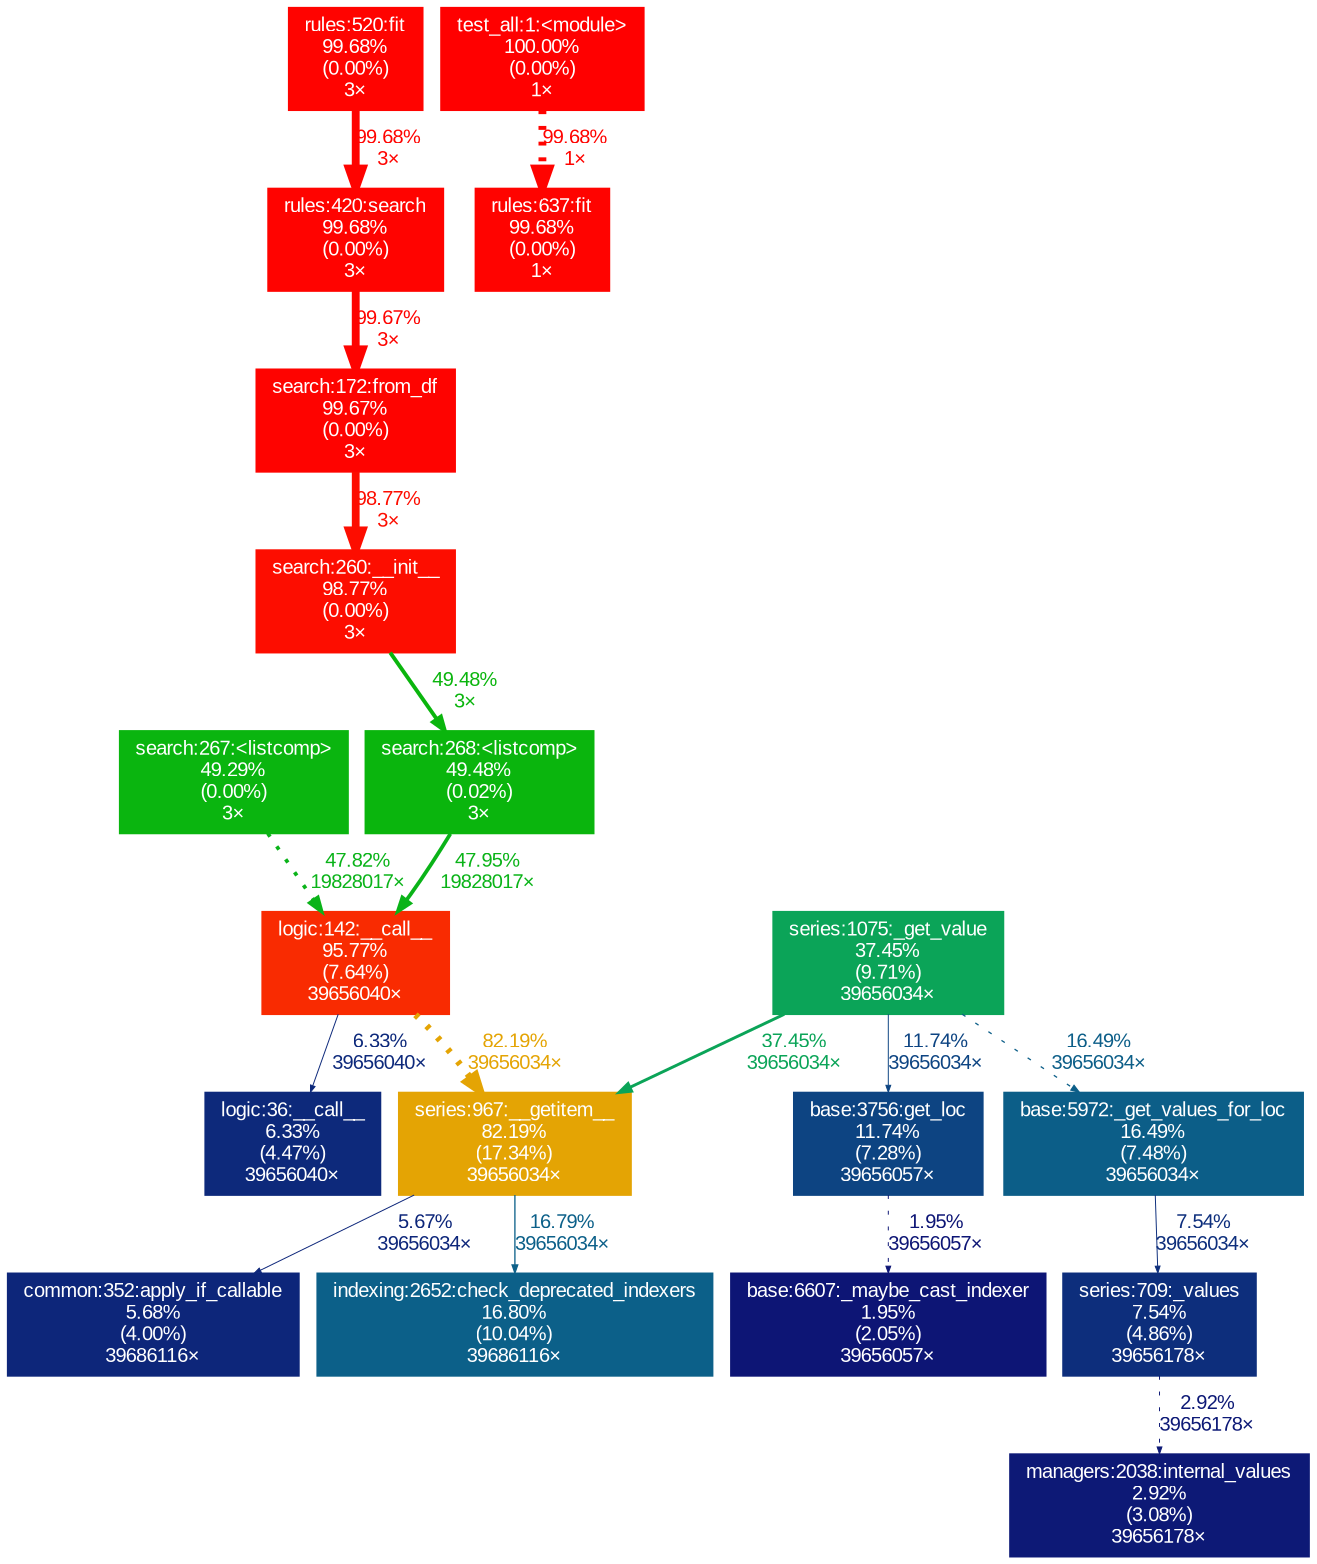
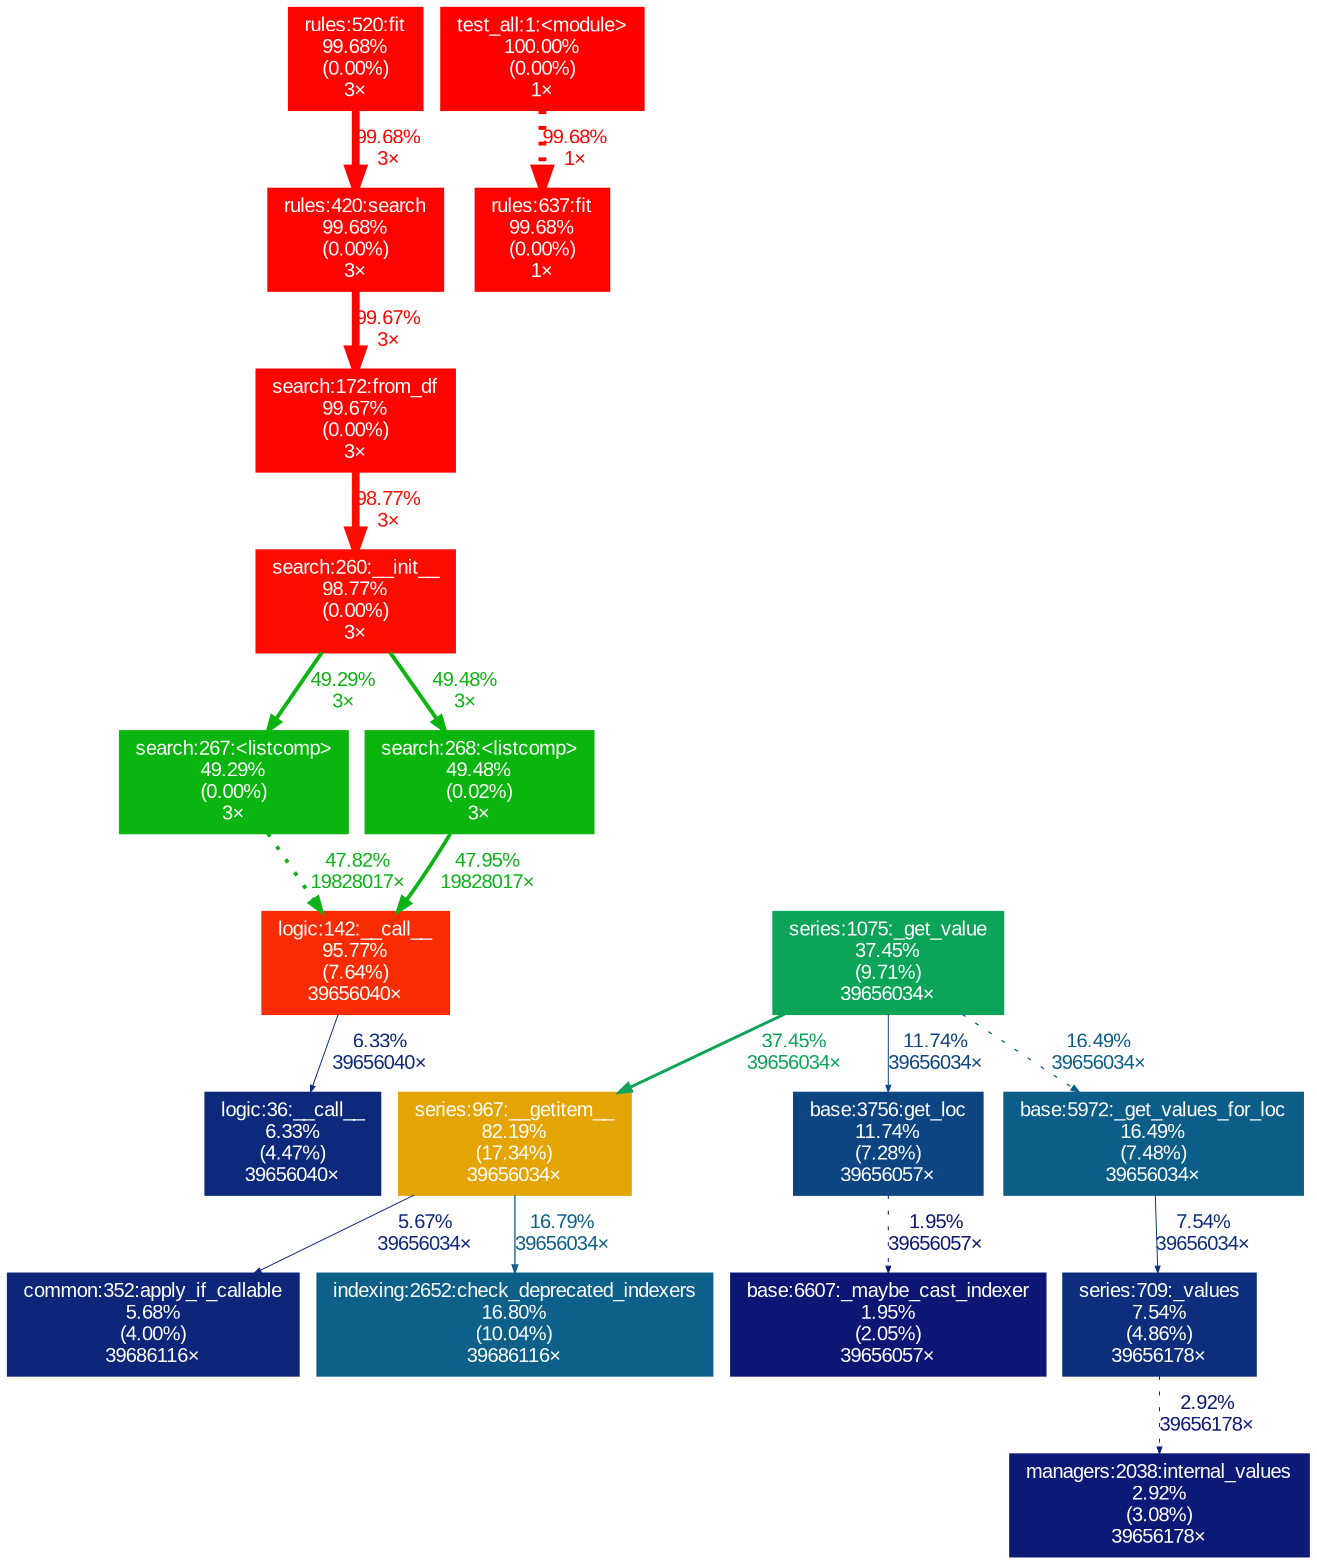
none -> (299, 686)
(444, 1045) -> none
